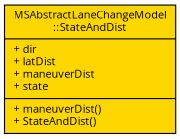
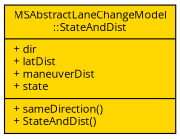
(58, 109) -> (59, 109)
